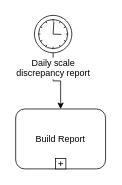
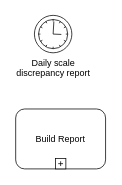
(60, 87) -> none
